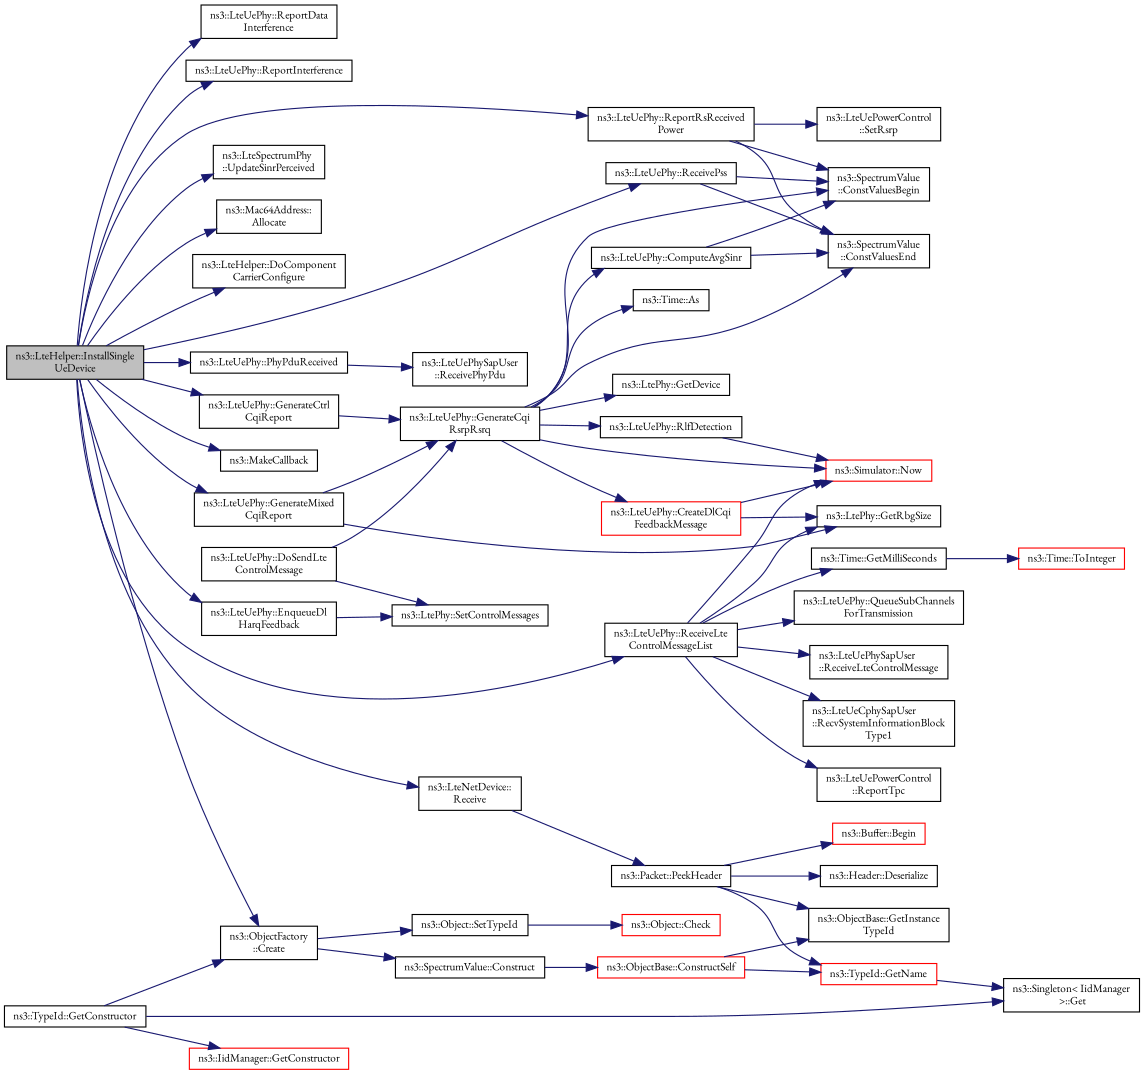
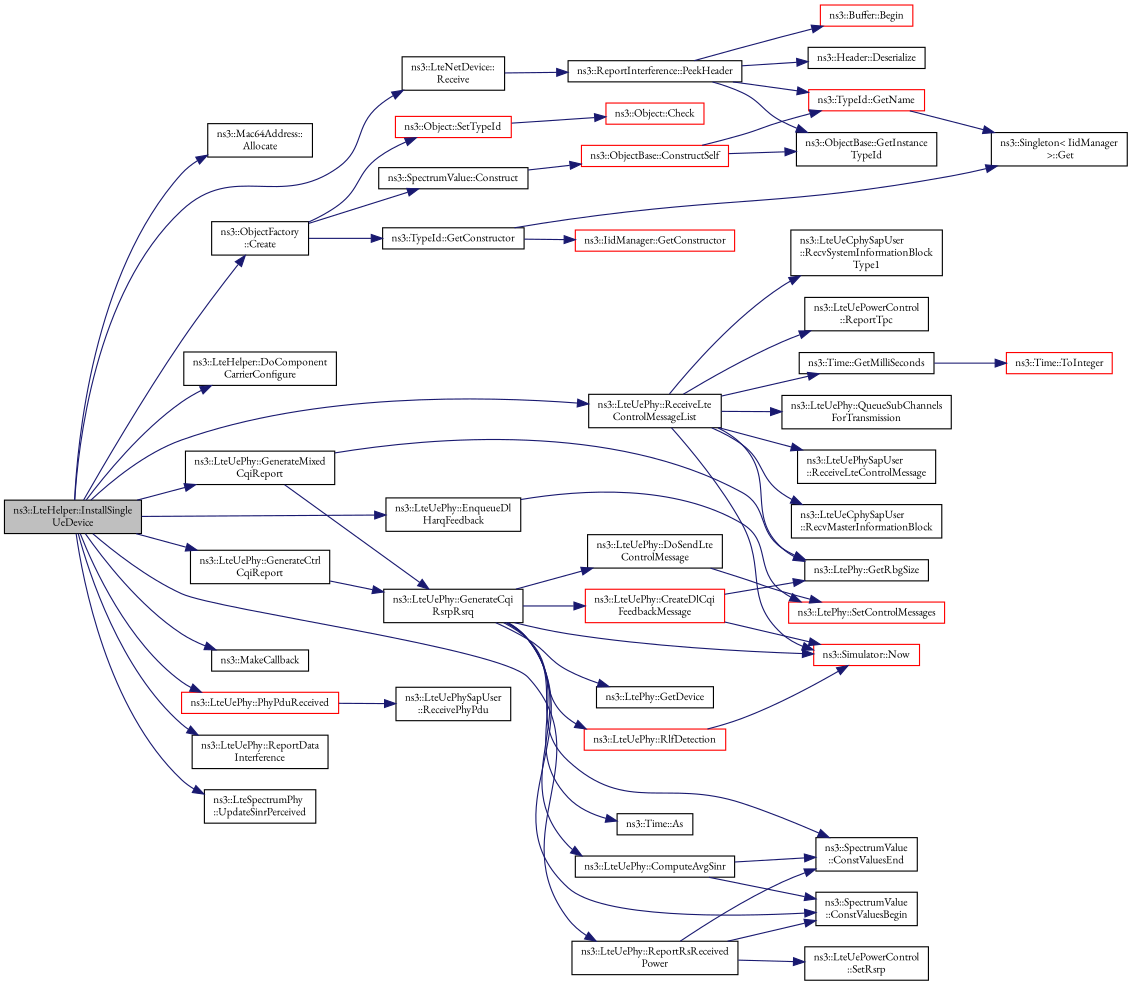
(269, 71) -> none
(671, 173) -> none
(269, 363) -> (260, 703)
(671, 427) -> (655, 740)
(395, 505) -> (549, 580)
none -> (867, 521)
(470, 615) -> (867, 613)
(671, 876) -> (655, 71)
(470, 925) -> (453, 127)
(159, 985) -> (340, 238)
